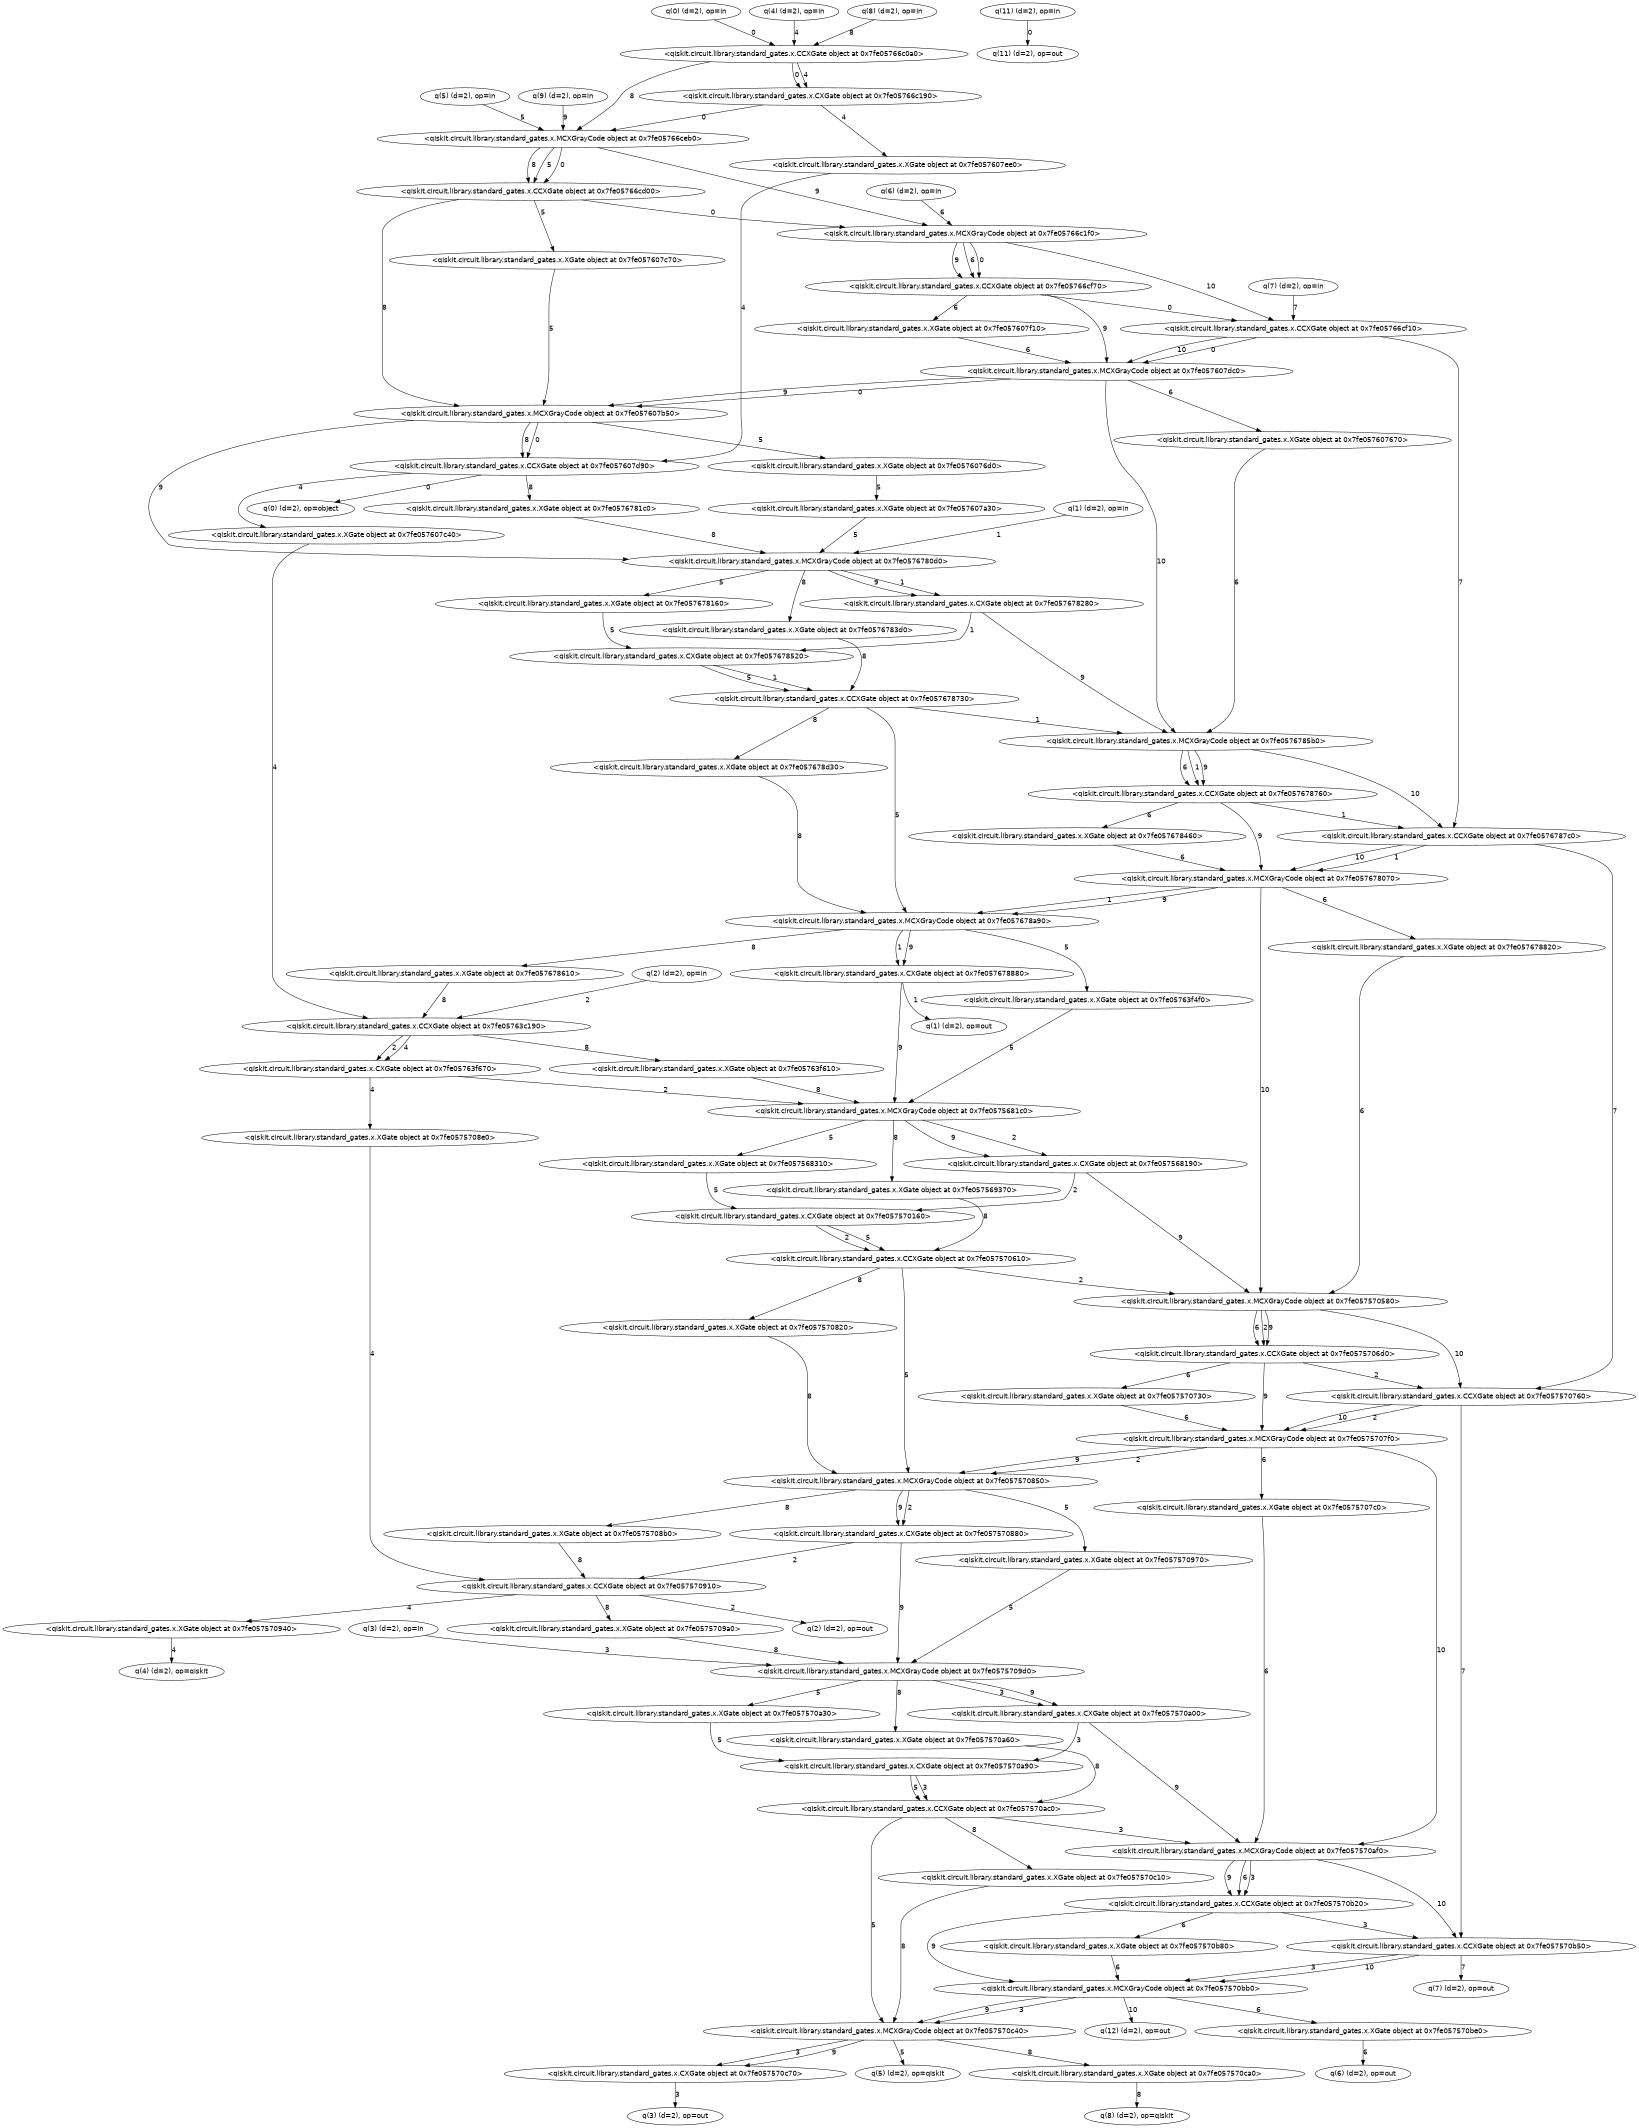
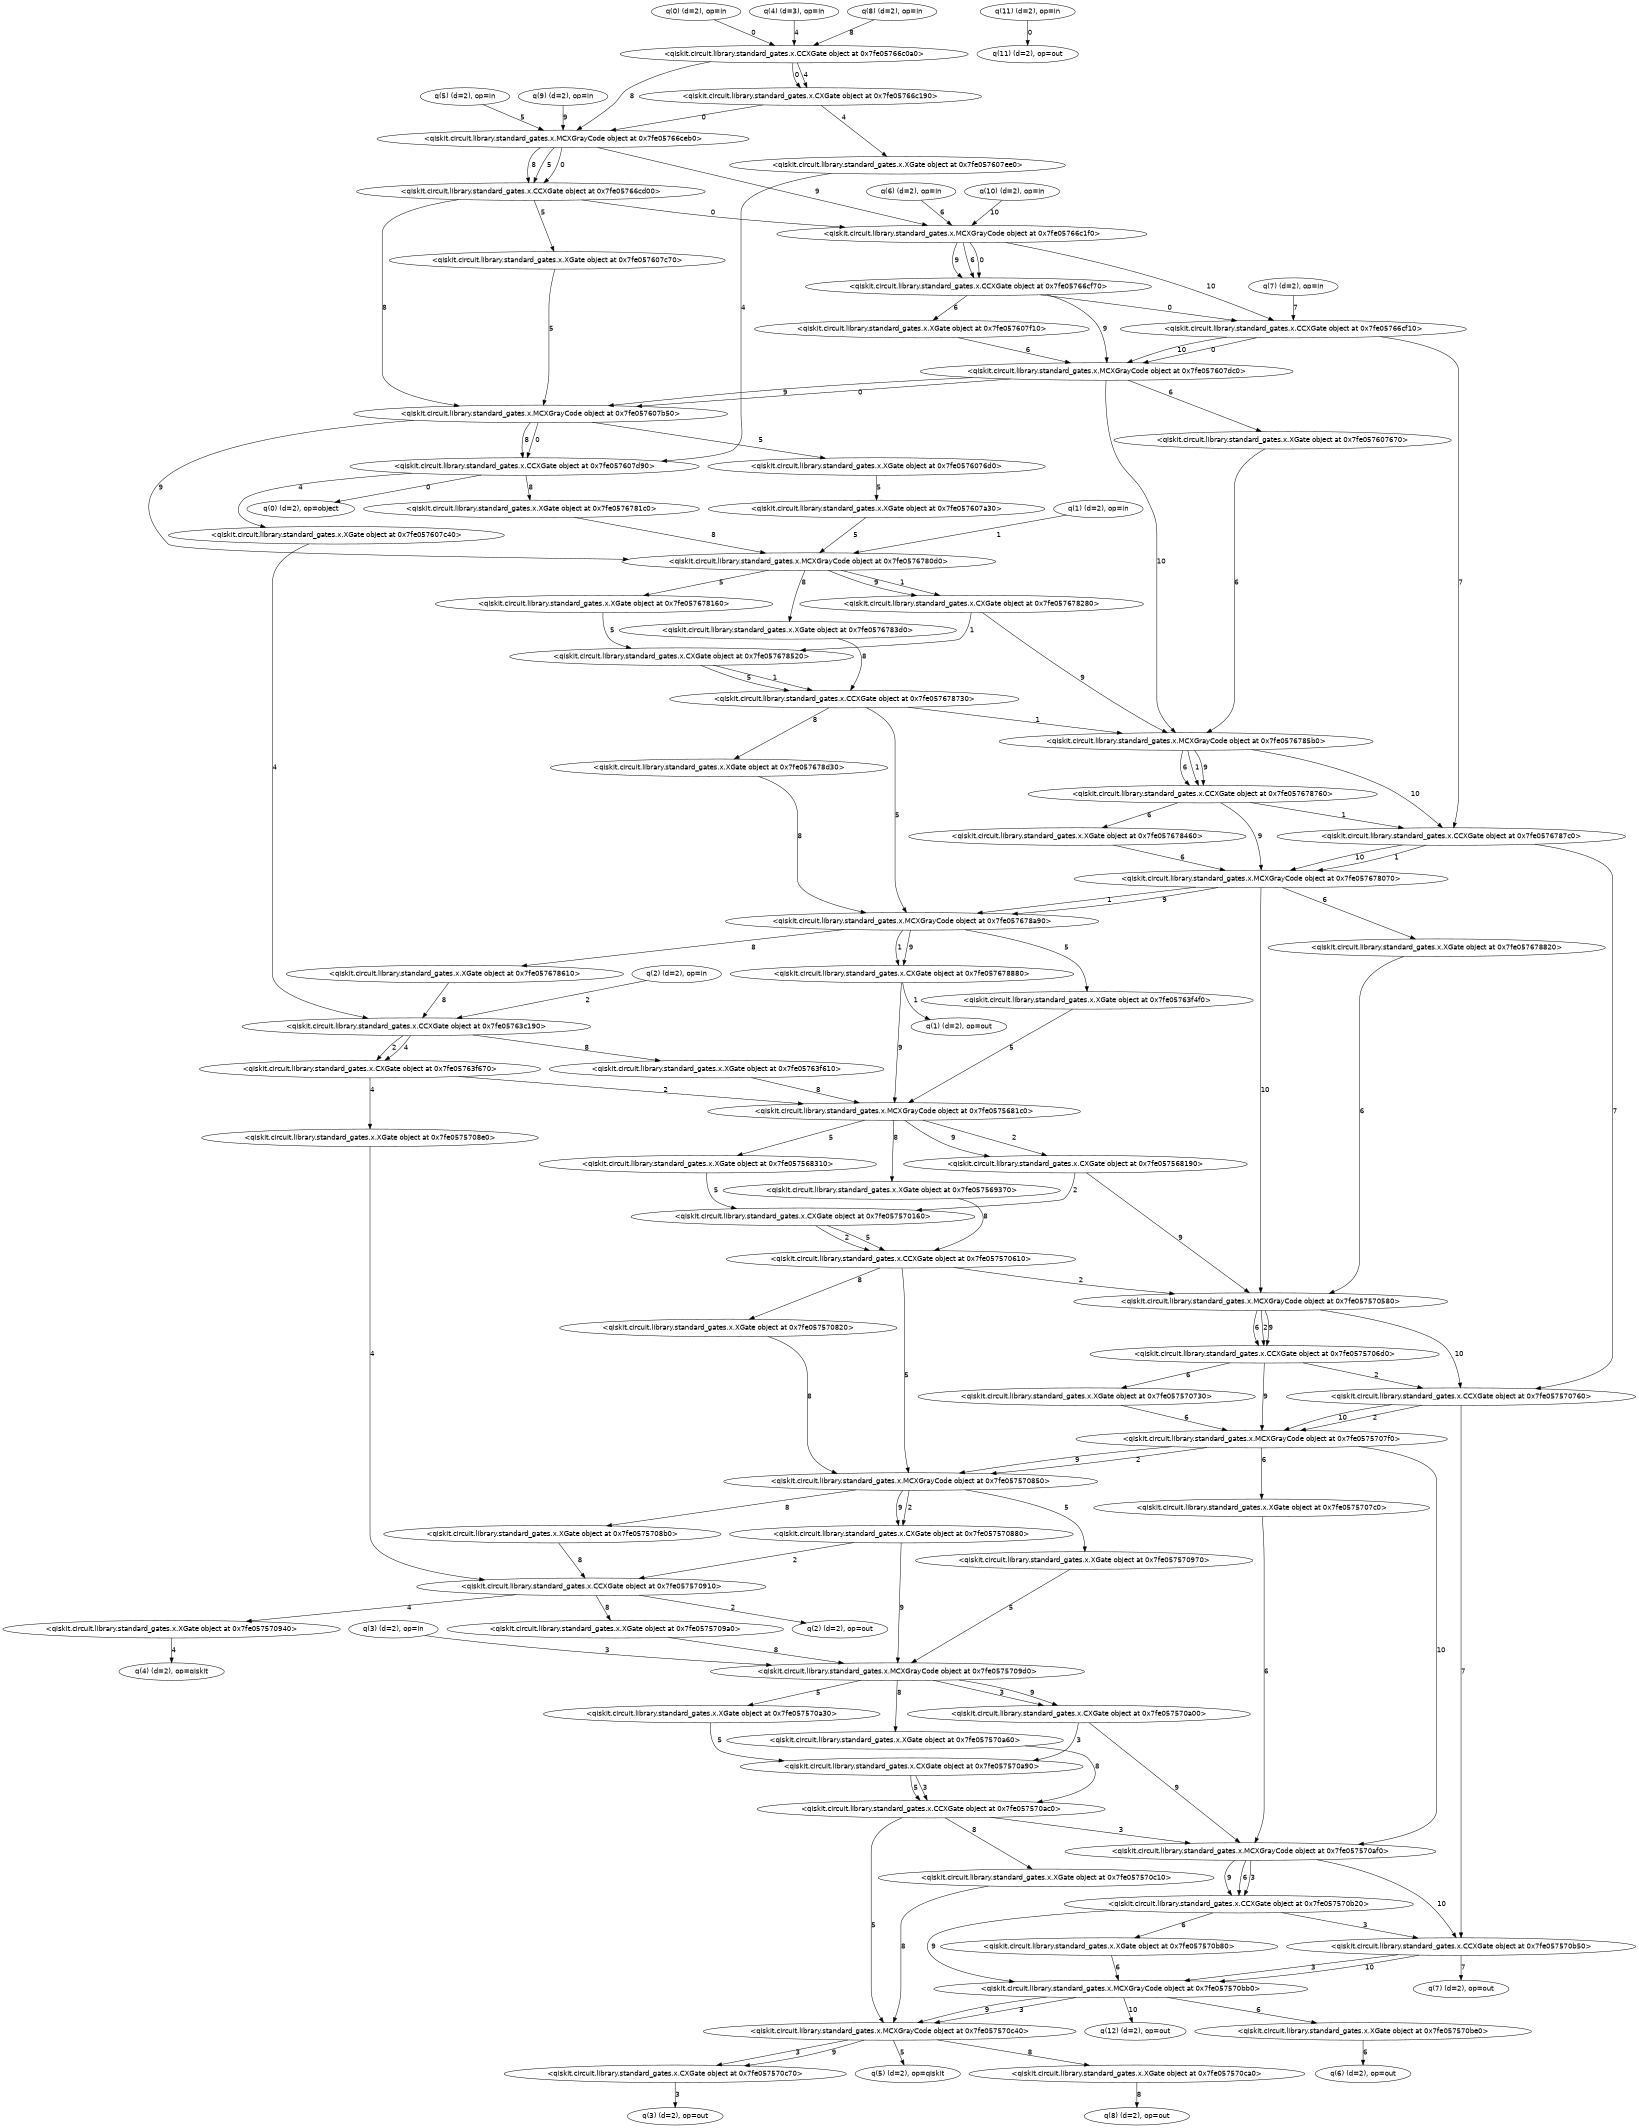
(794, 12) -> (794, 12)
none -> (1012, 192)
(1137, 2116) -> (1137, 2116)
